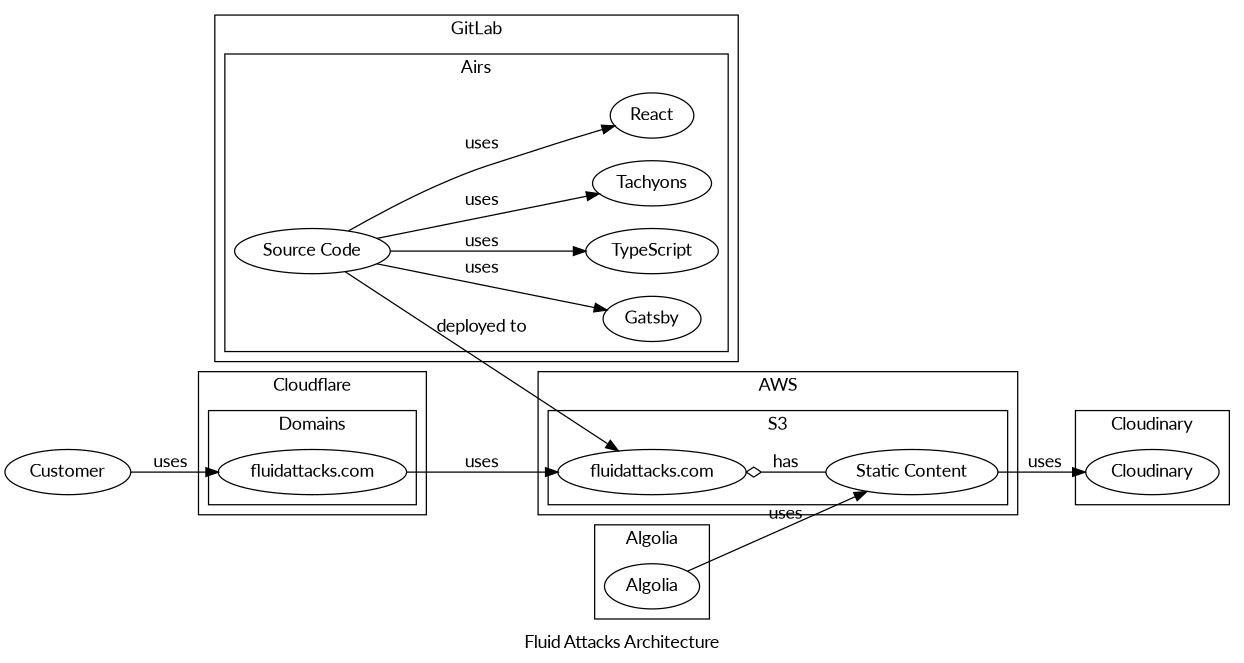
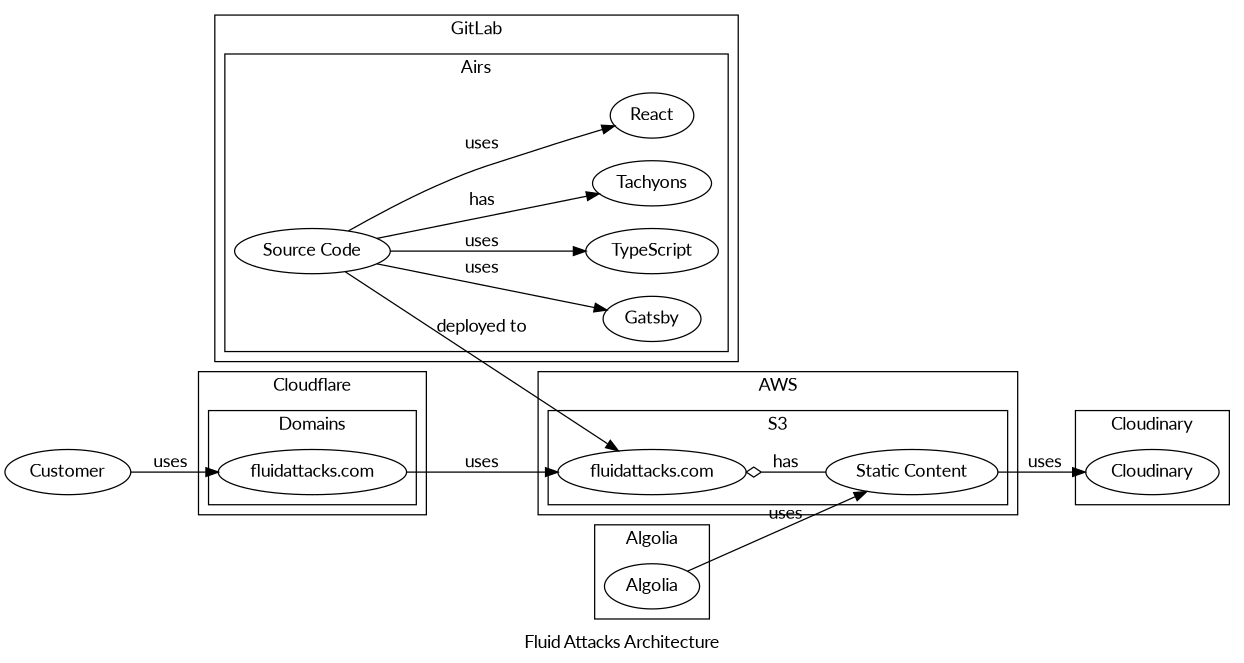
(482, 200) -> (482, 200)
